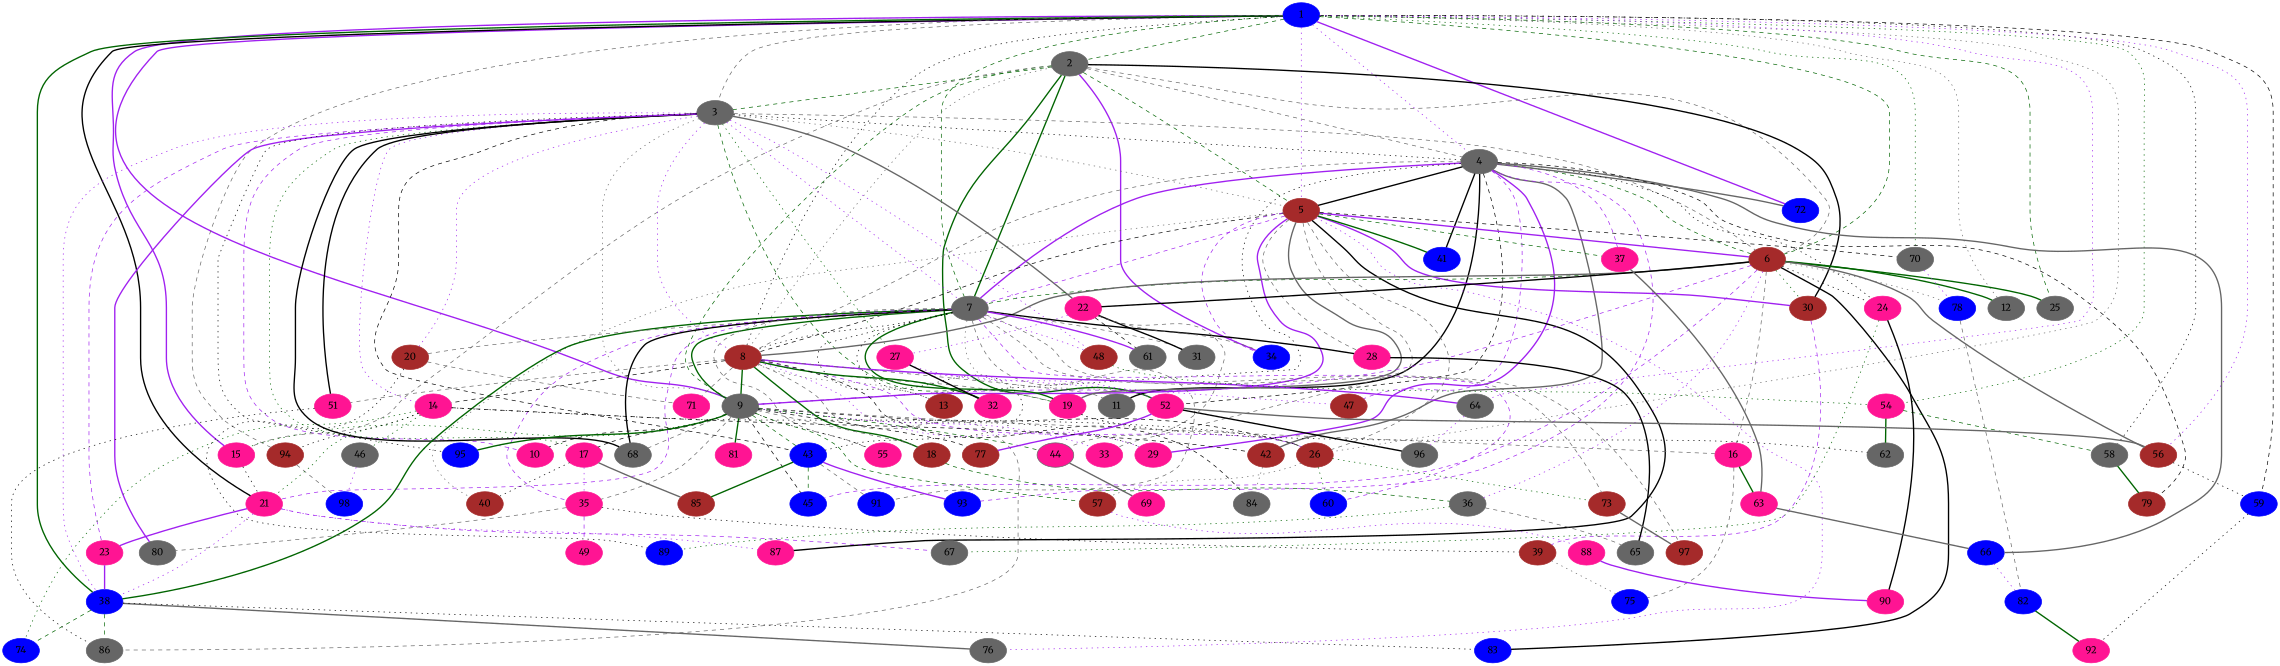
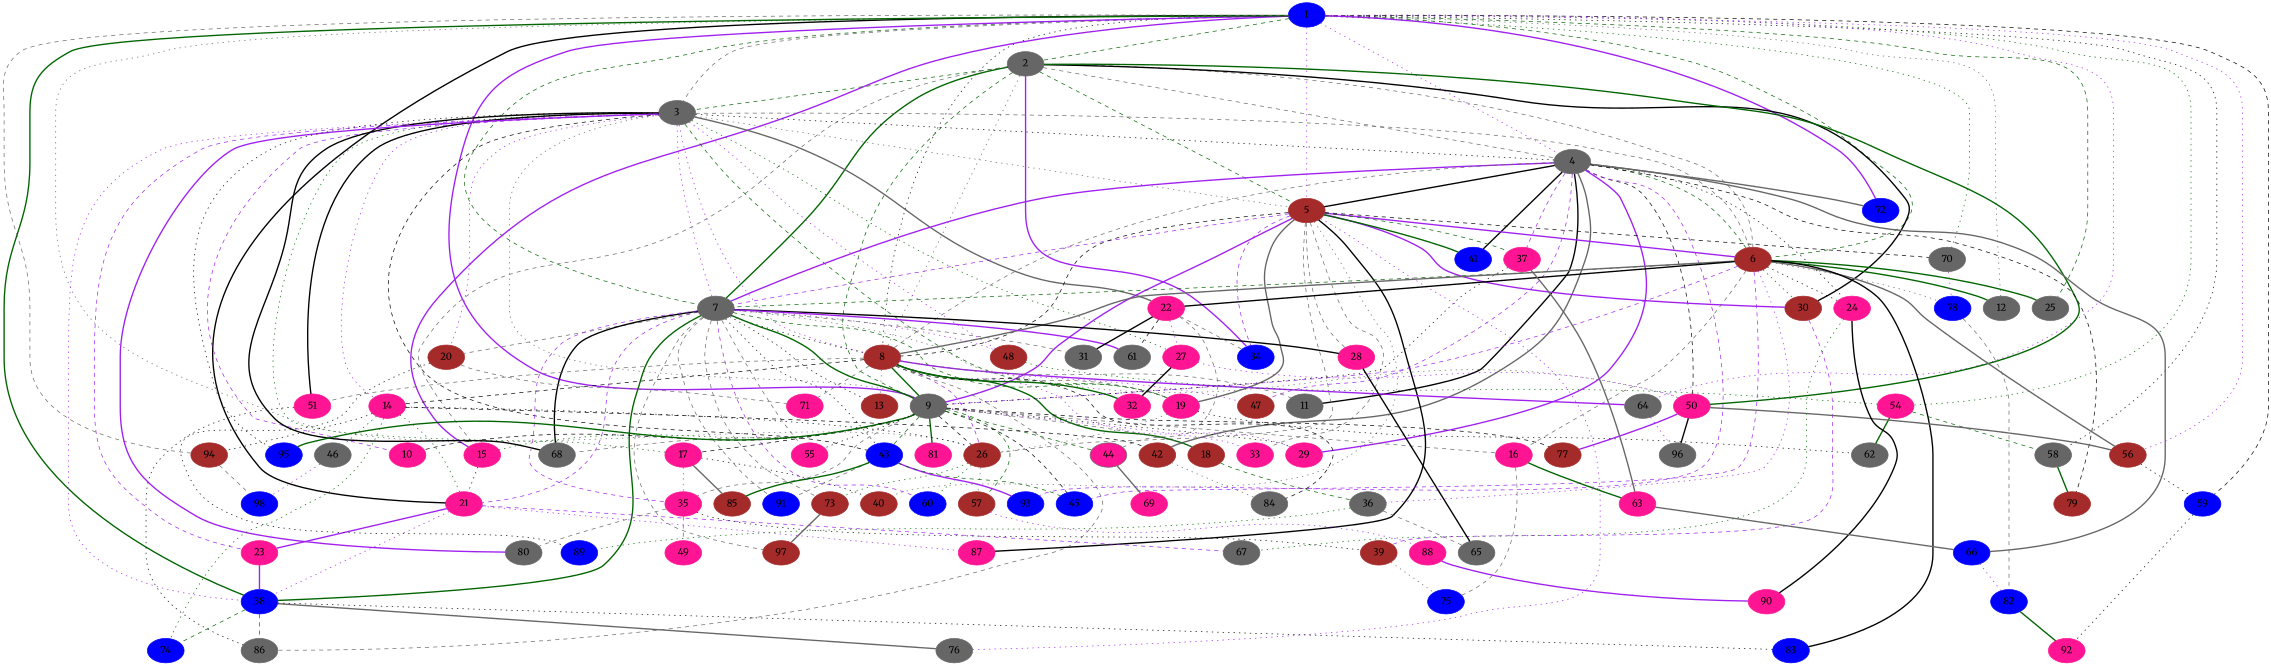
(866, 361) -> (909, 347)
(1271, 371) -> (1246, 384)
(1165, 406) -> (1692, 406)
